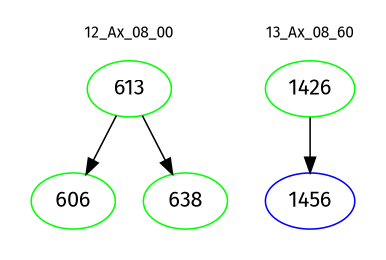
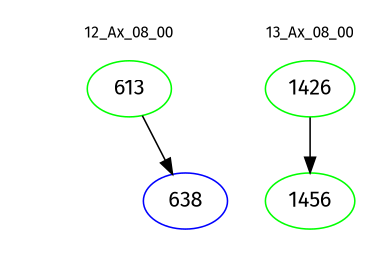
(310, 34) -> (310, 34)
(73, 201) -> none
(185, 201) -> (185, 201)
(310, 201) -> (310, 201)
